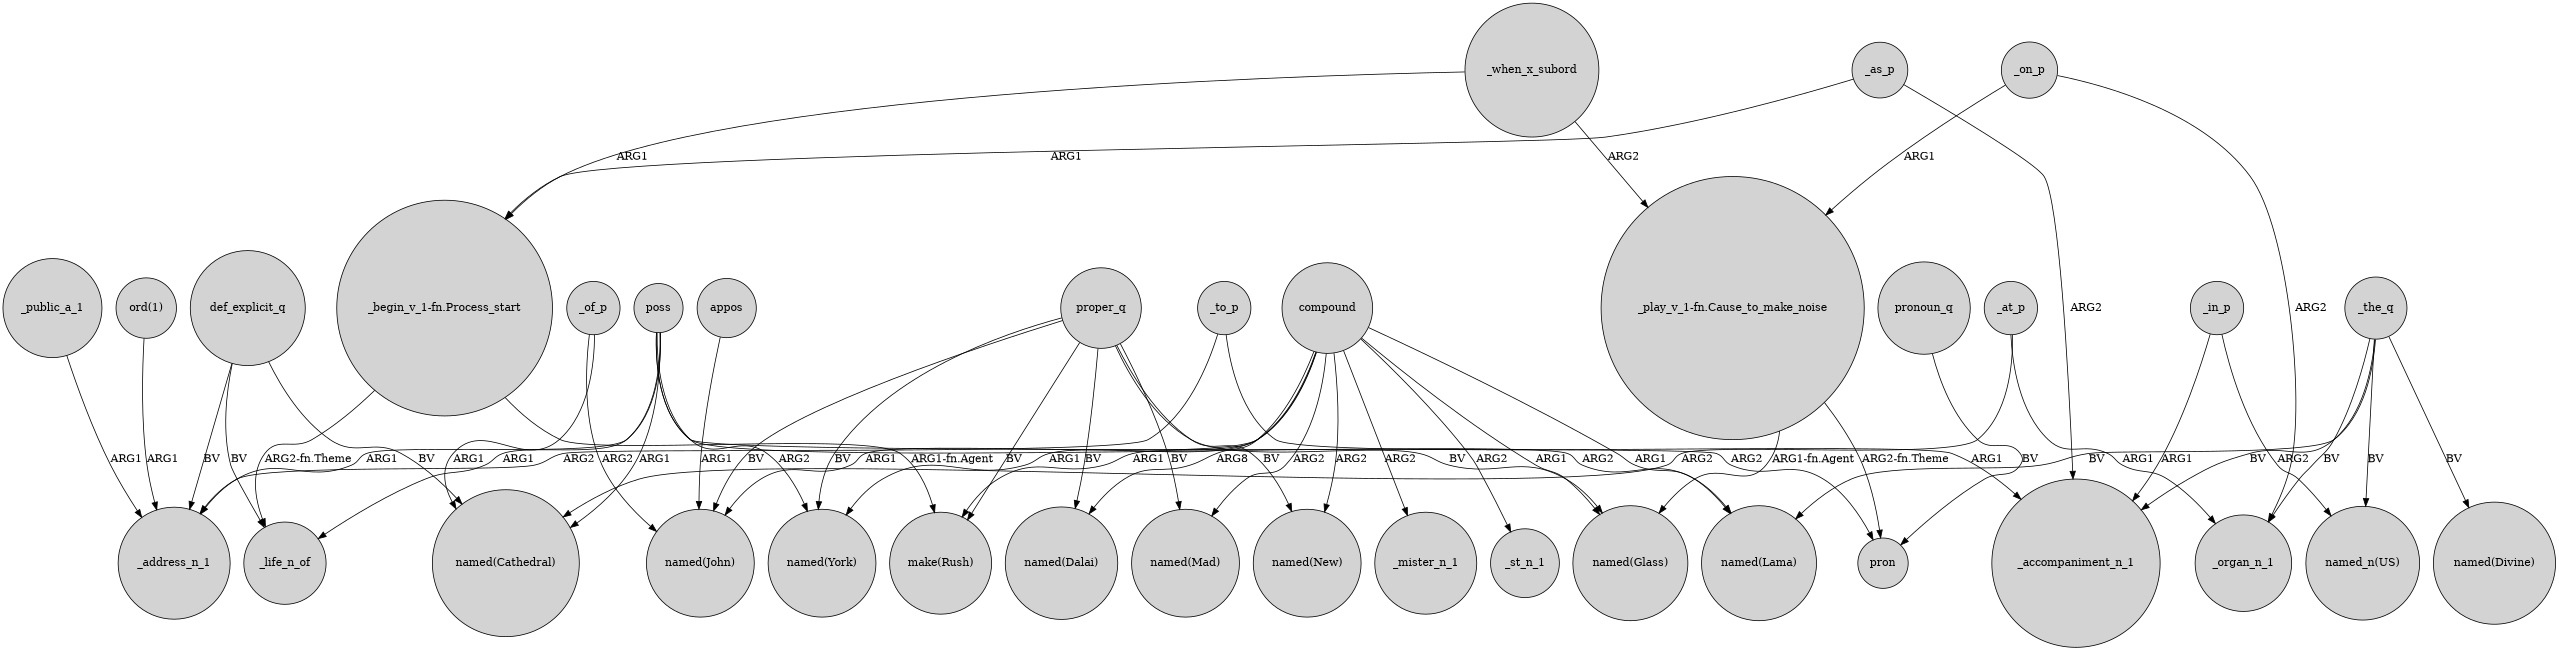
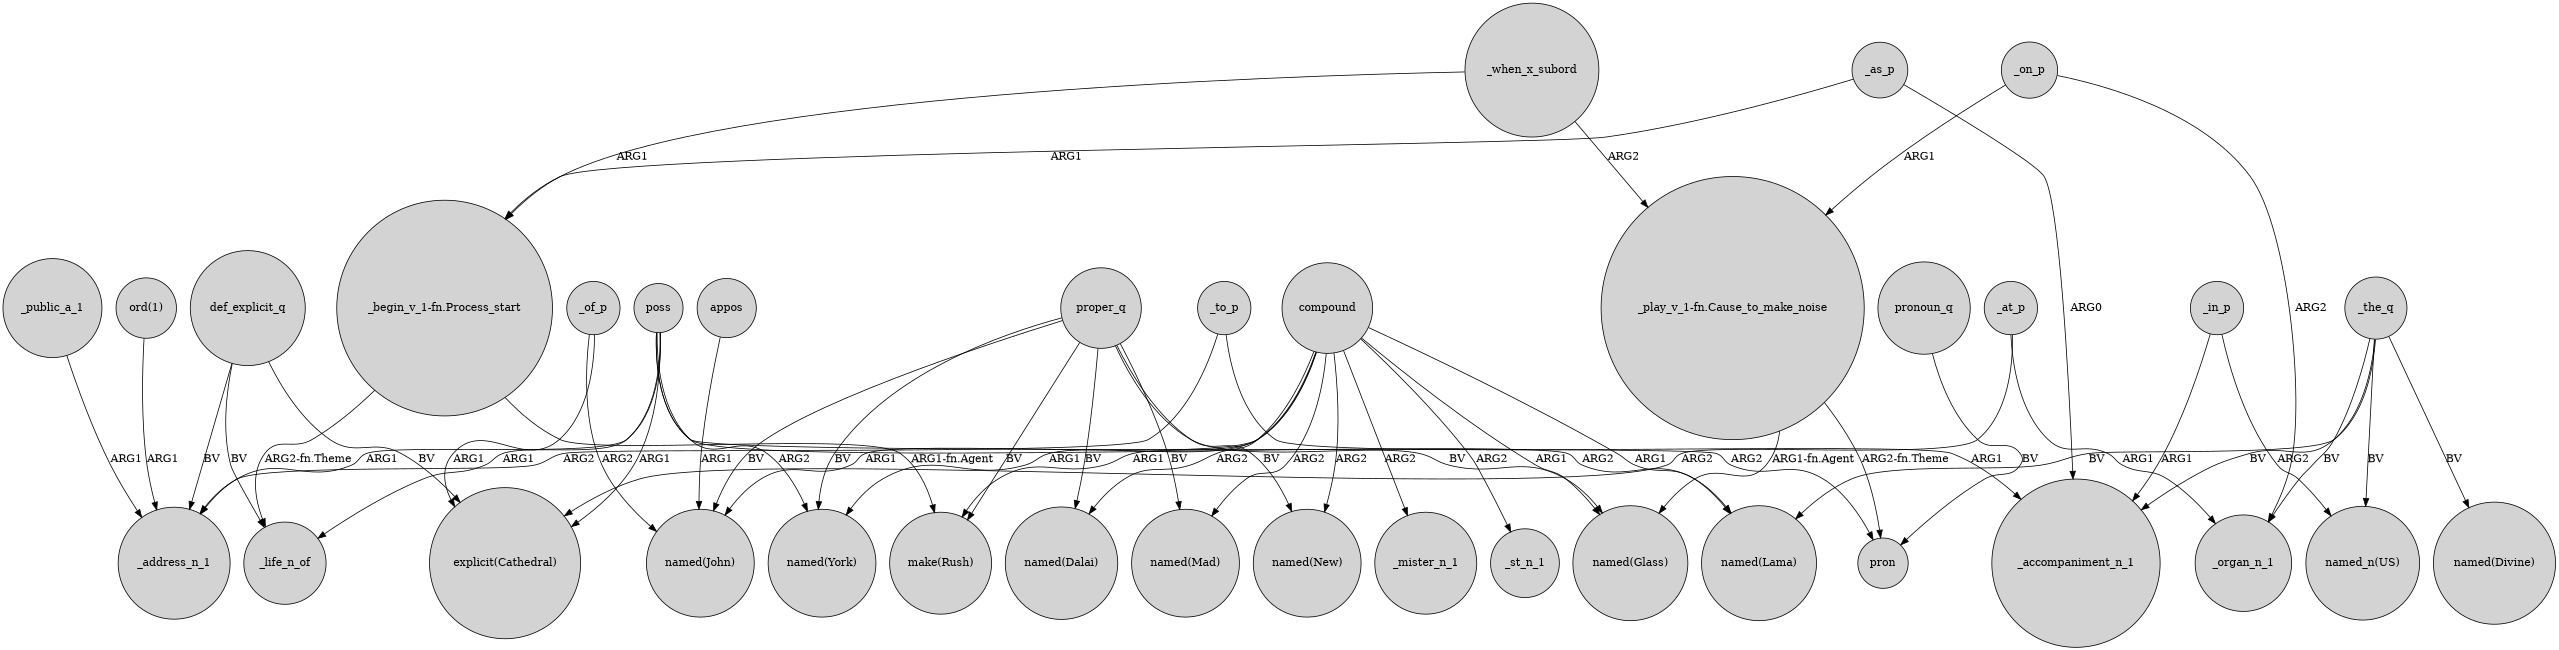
(2086, 308) -> (2086, 308)
(1232, 459) -> (1232, 459)
(506, 563) -> (505, 563)
